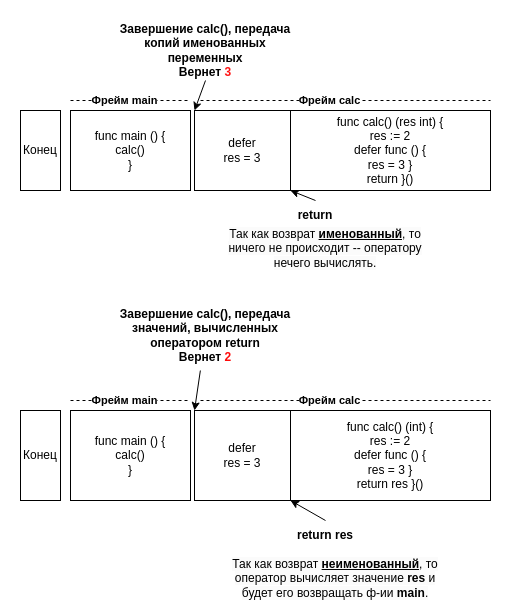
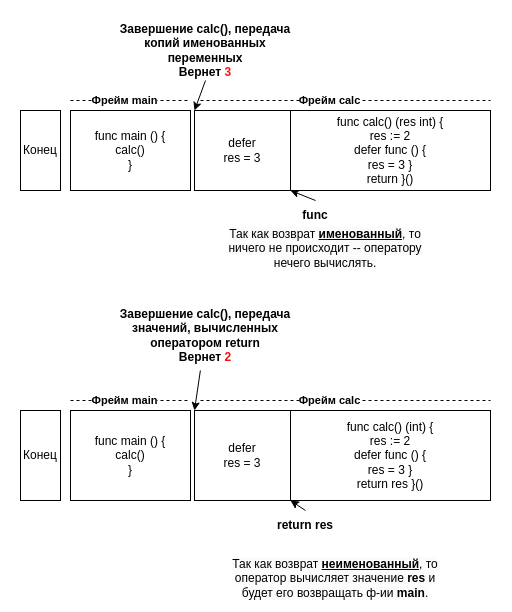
(316, 216) -> (316, 216)
(326, 536) -> (306, 526)
